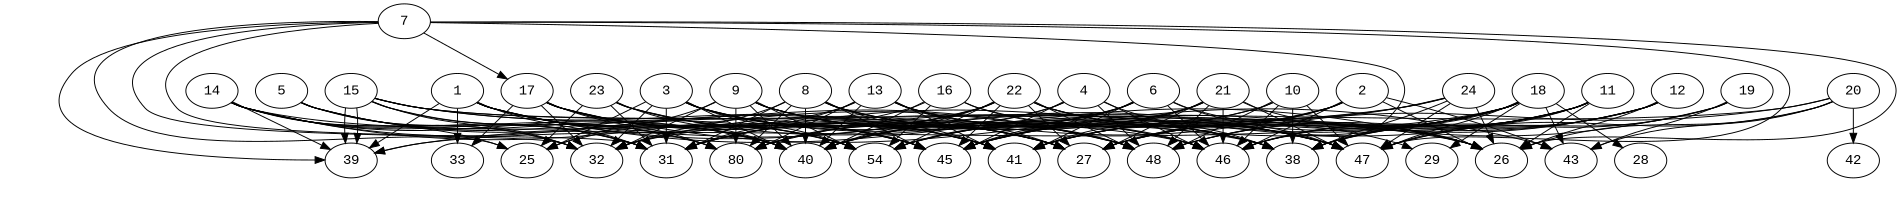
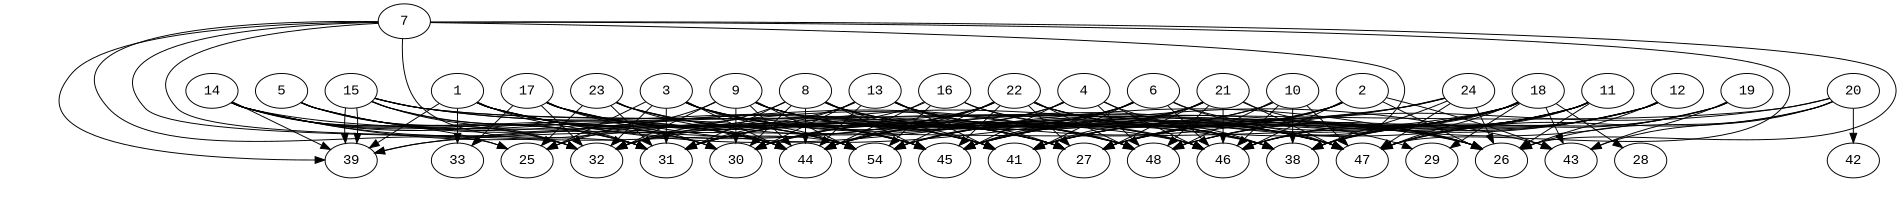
(461, 54) -> (595, 140)
(736, 160) -> (736, 160)
(805, 160) -> (805, 160)
